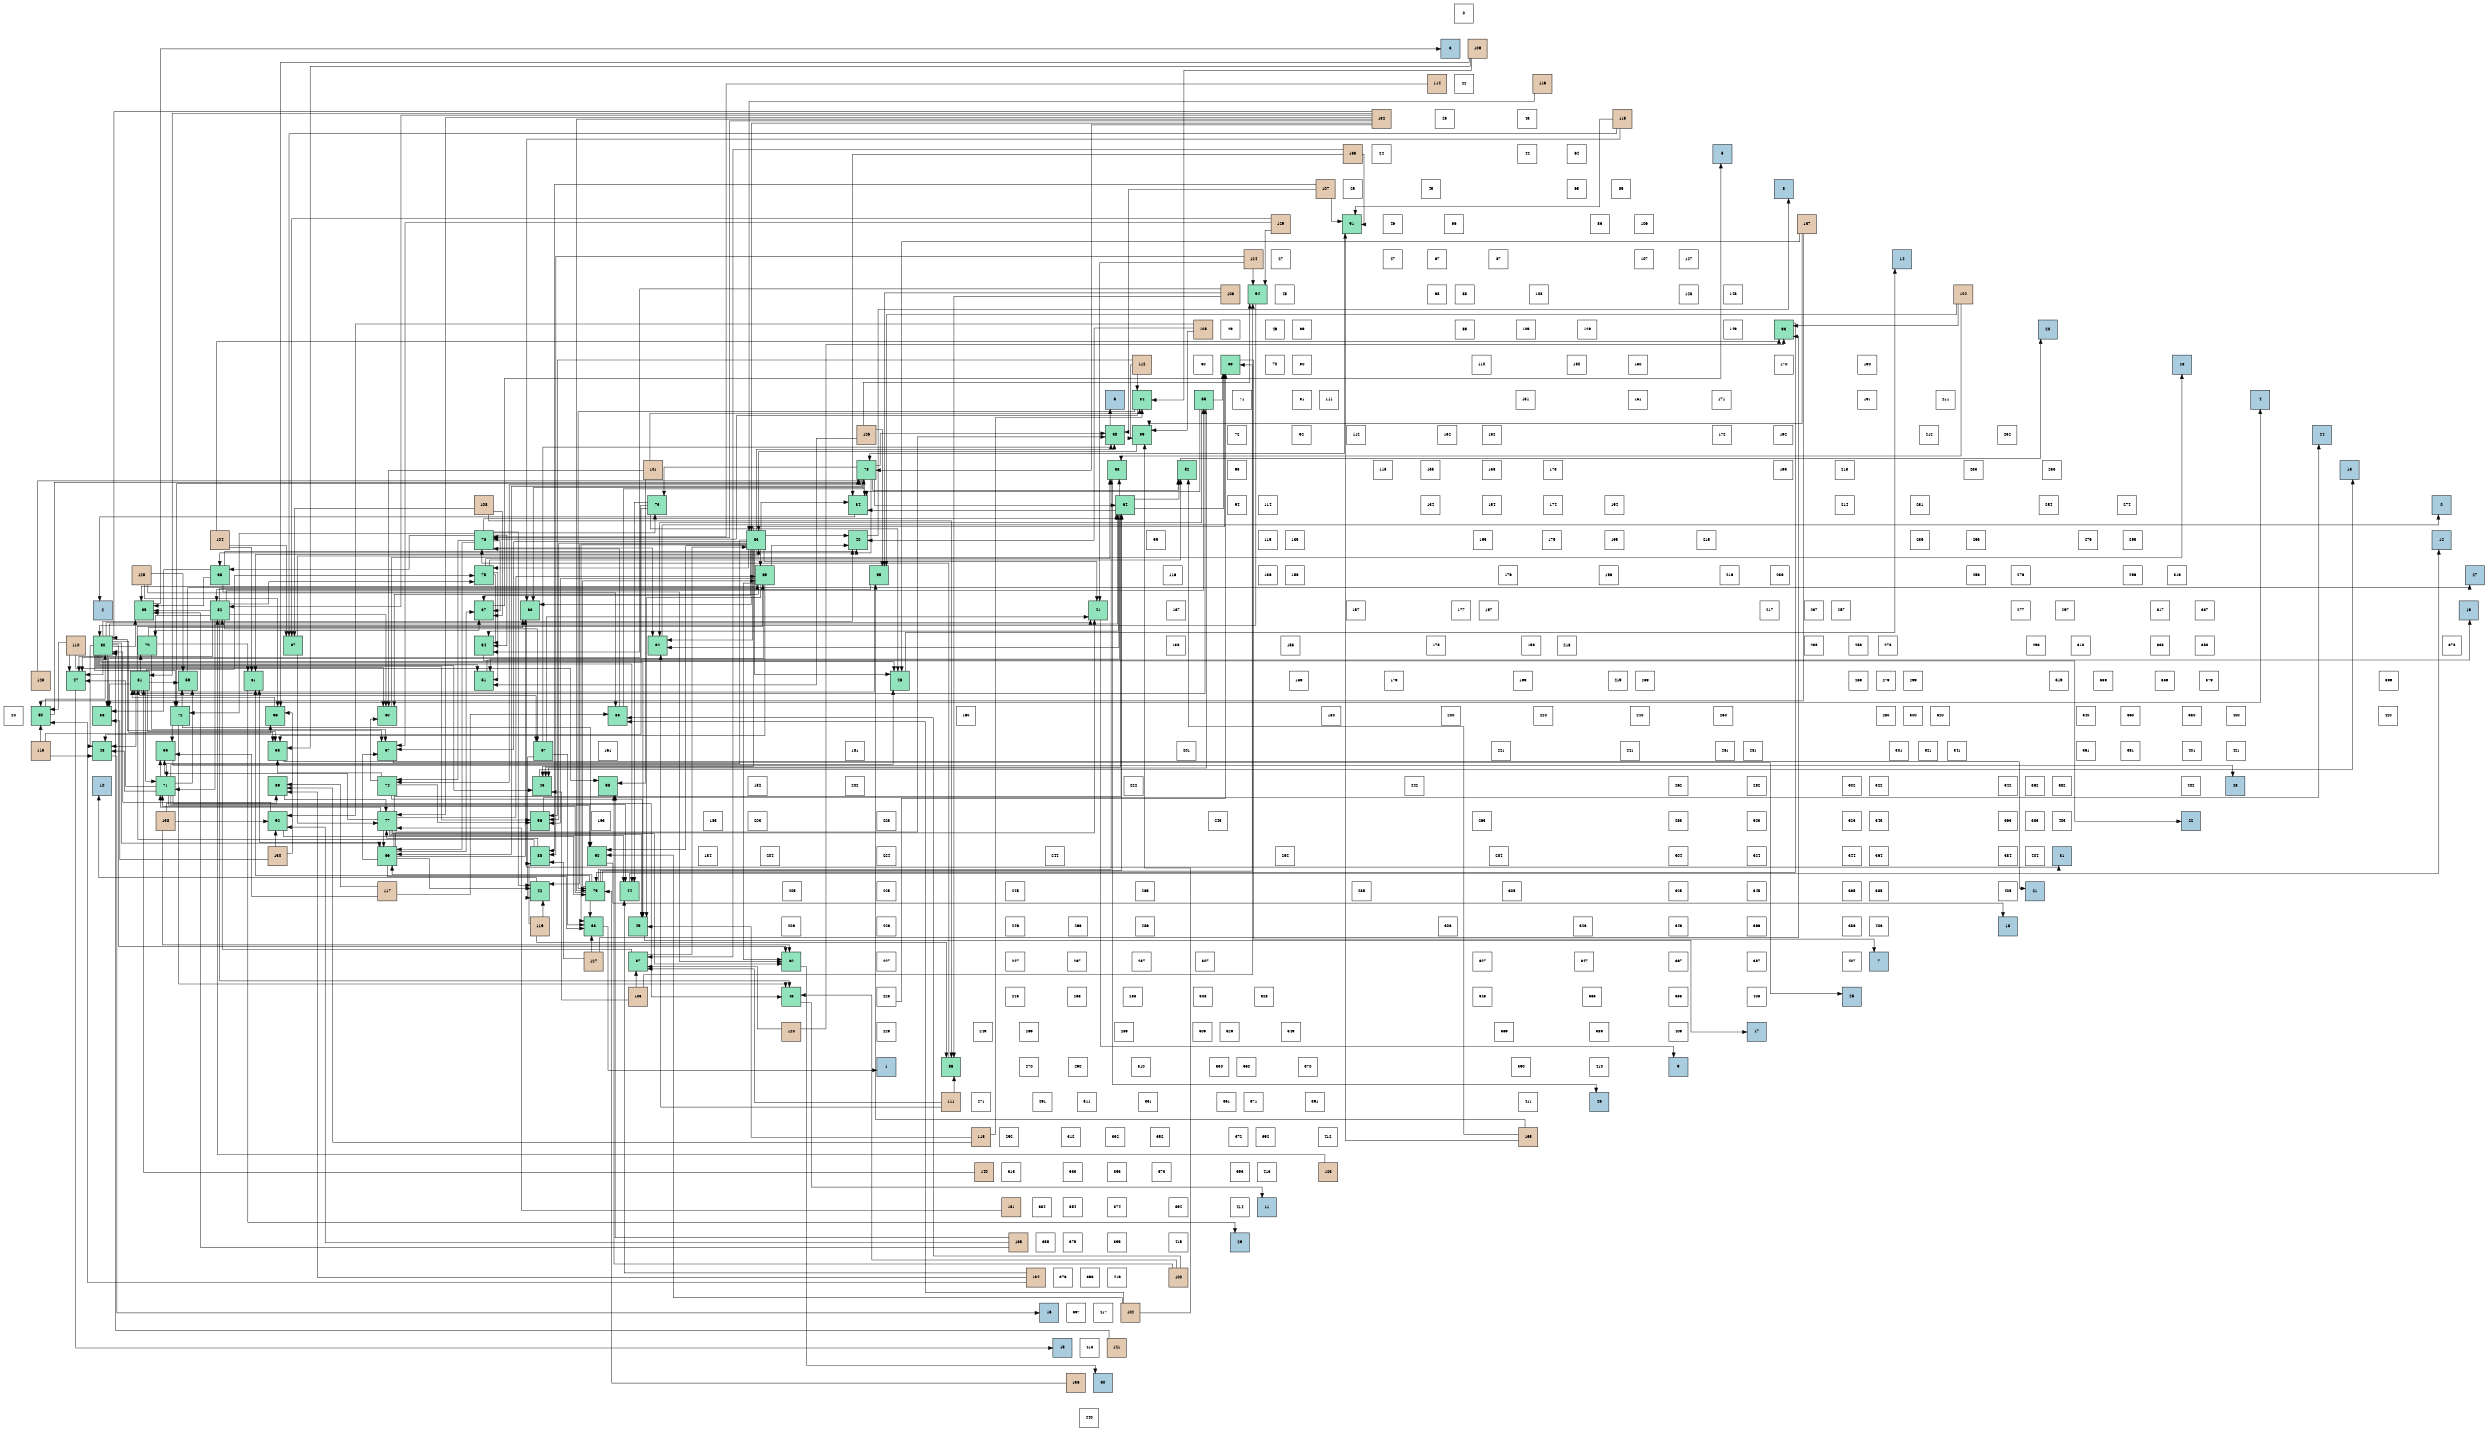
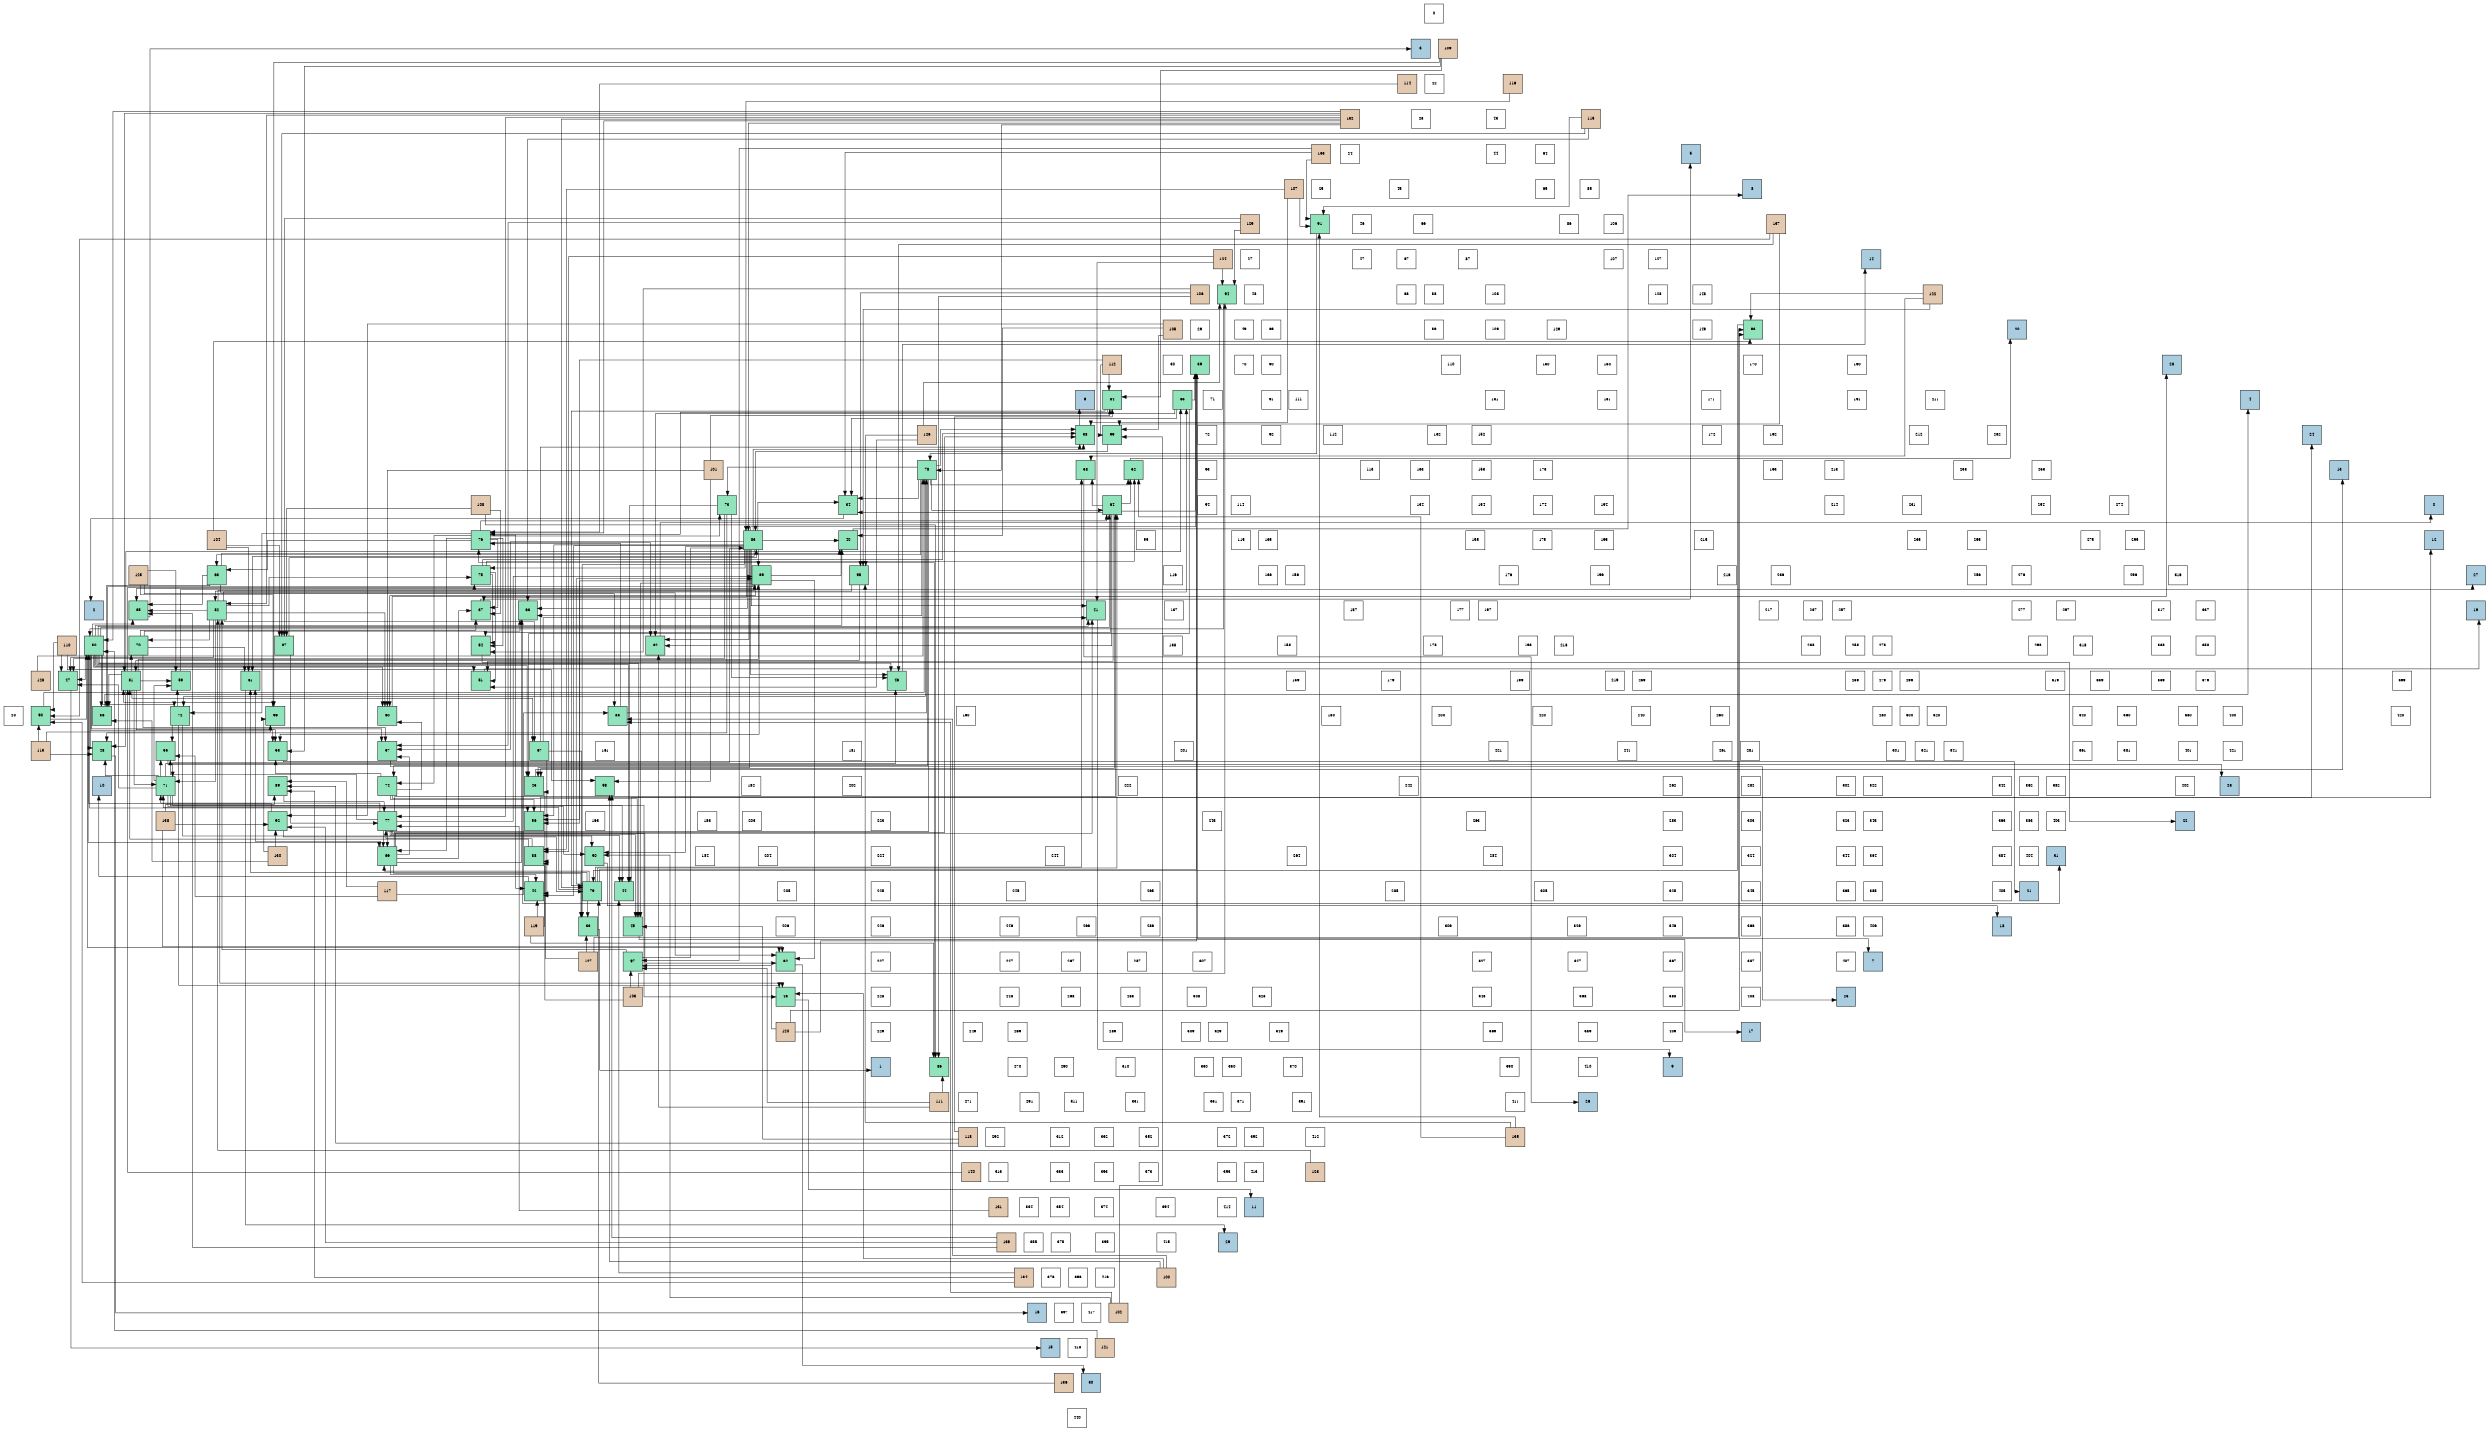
(832, 559) -> (837, 560)
(2452, 646) -> none
(1226, 688) -> (1197, 906)
